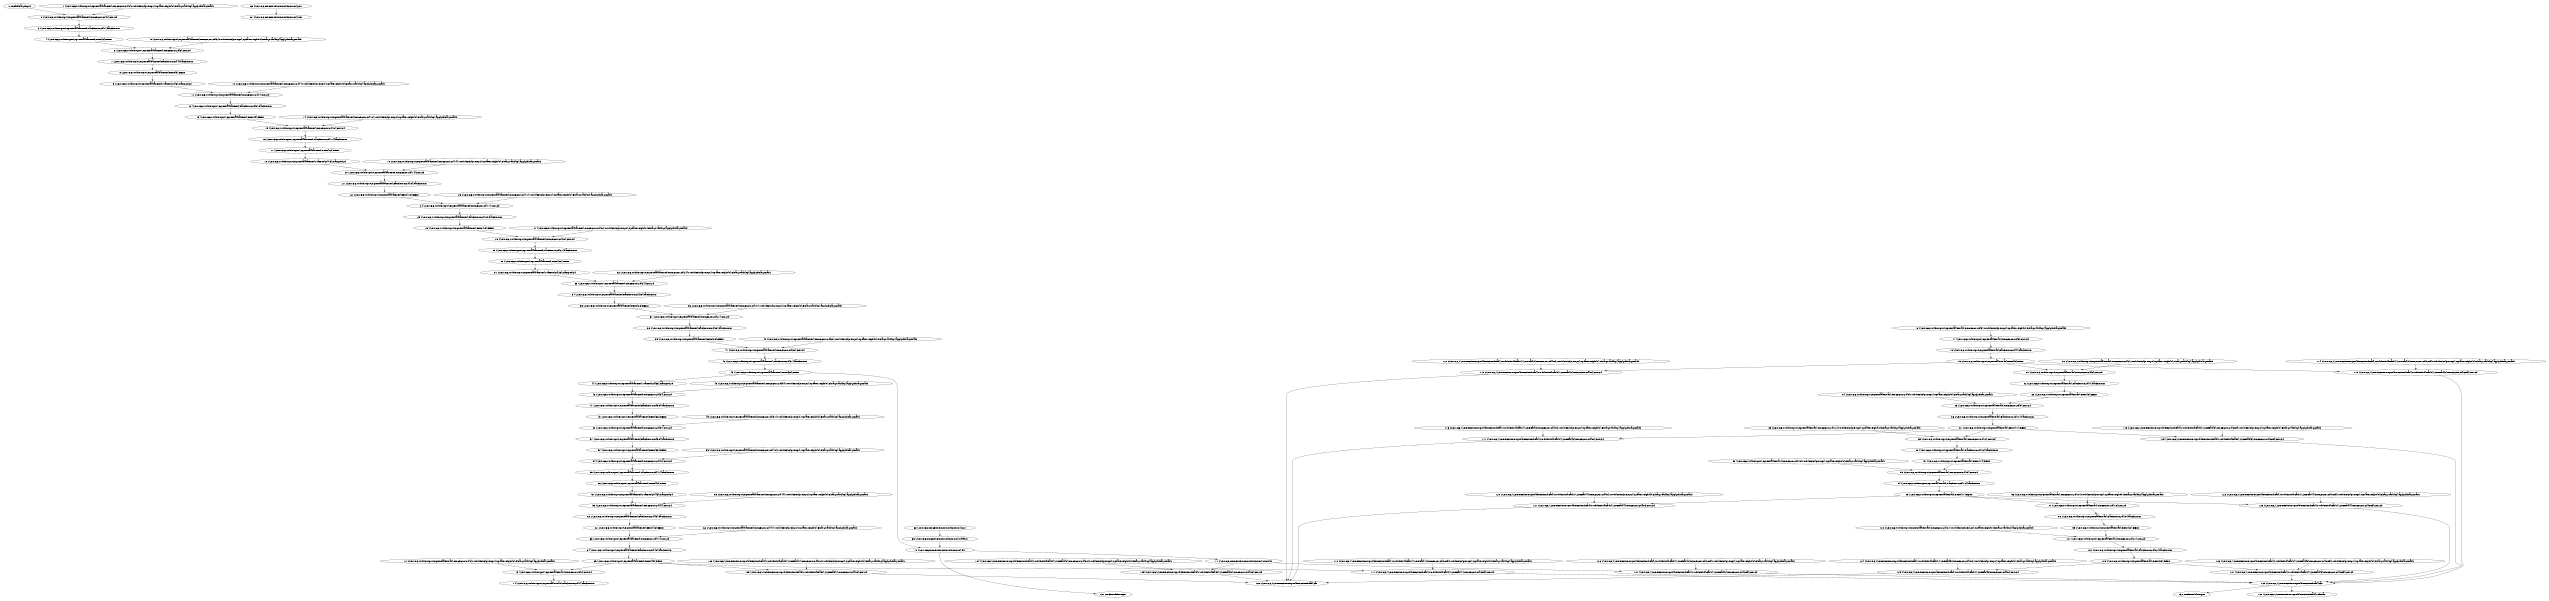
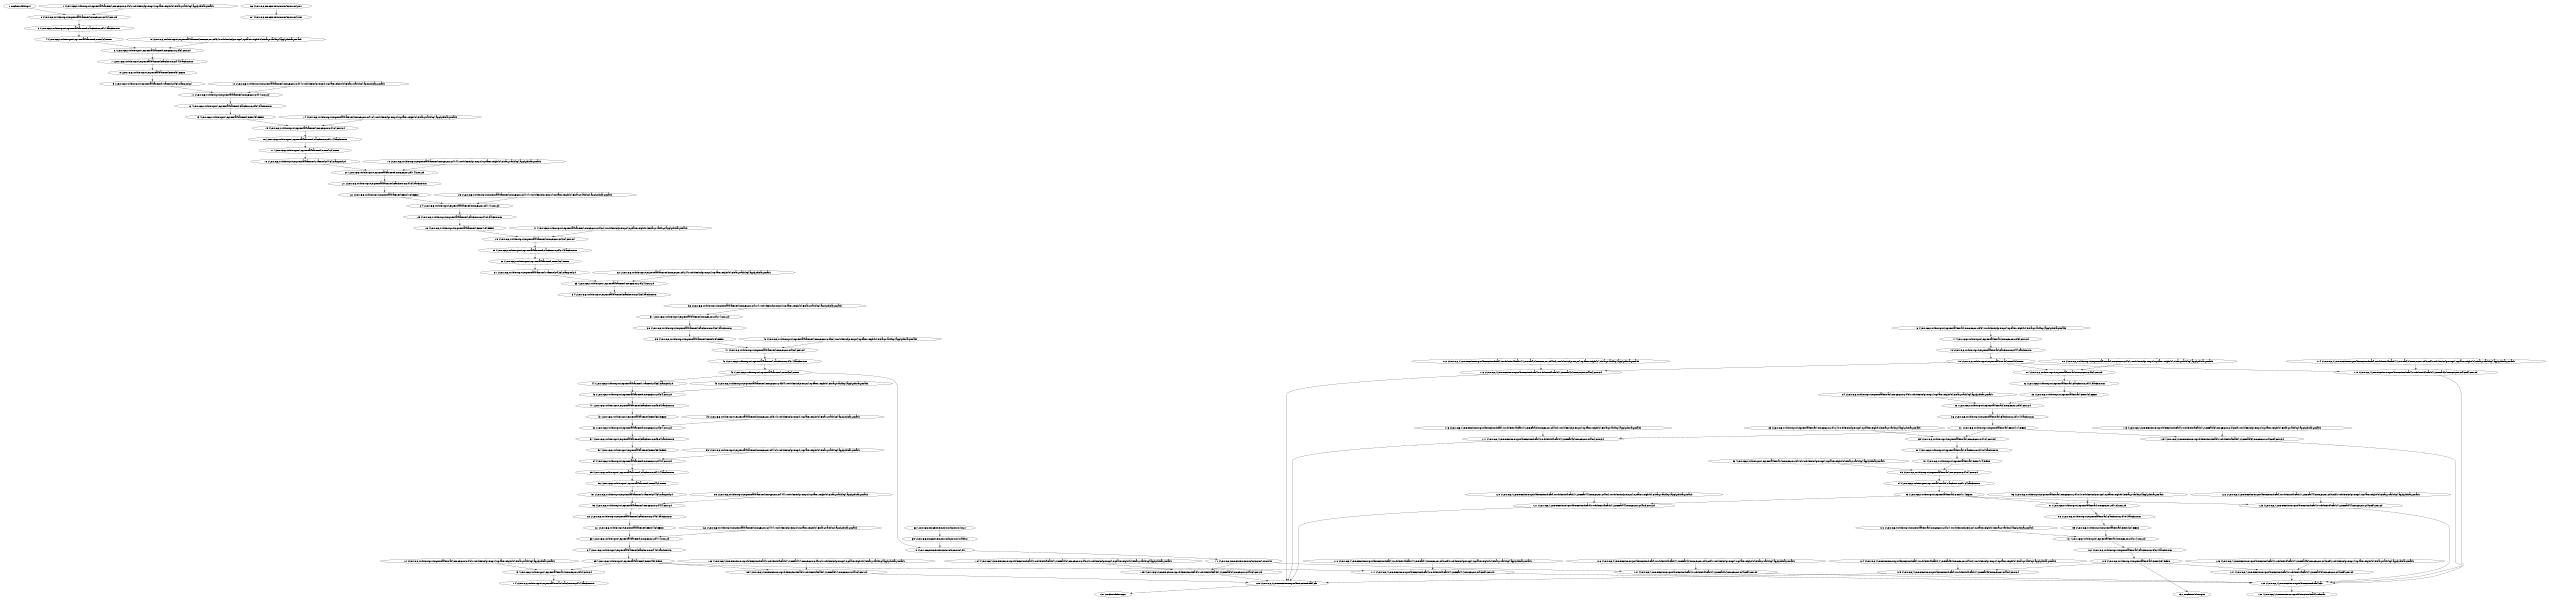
(20, 6) -> (20, 6)
(614, 306) -> none
(1011, 586) -> (1195, 589)
(2240, 589) -> (2163, 577)
